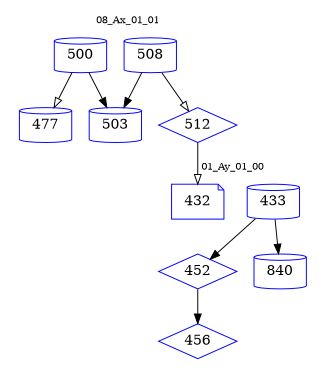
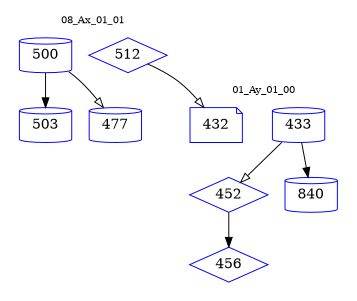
(150, 55) -> none
(236, 236) -> (265, 159)
